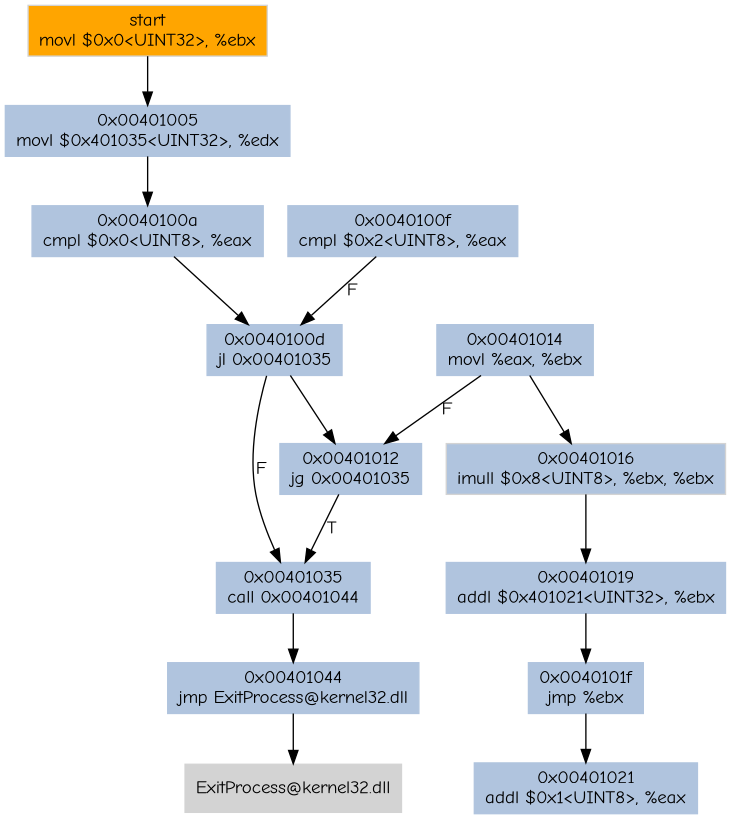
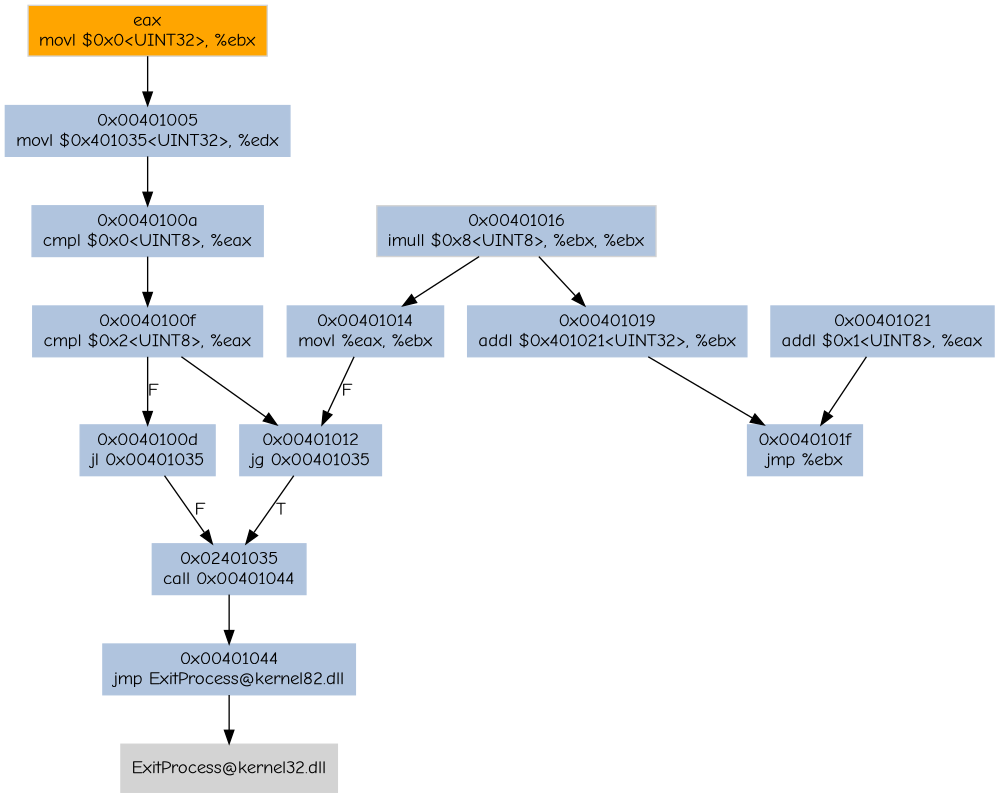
(148, 31) -> (148, 31)
(206, 286) -> (148, 274)
(309, 404) -> (224, 387)
(547, 404) -> (447, 278)
(293, 588) -> (229, 569)
(293, 688) -> (229, 669)
(586, 731) -> (848, 385)
